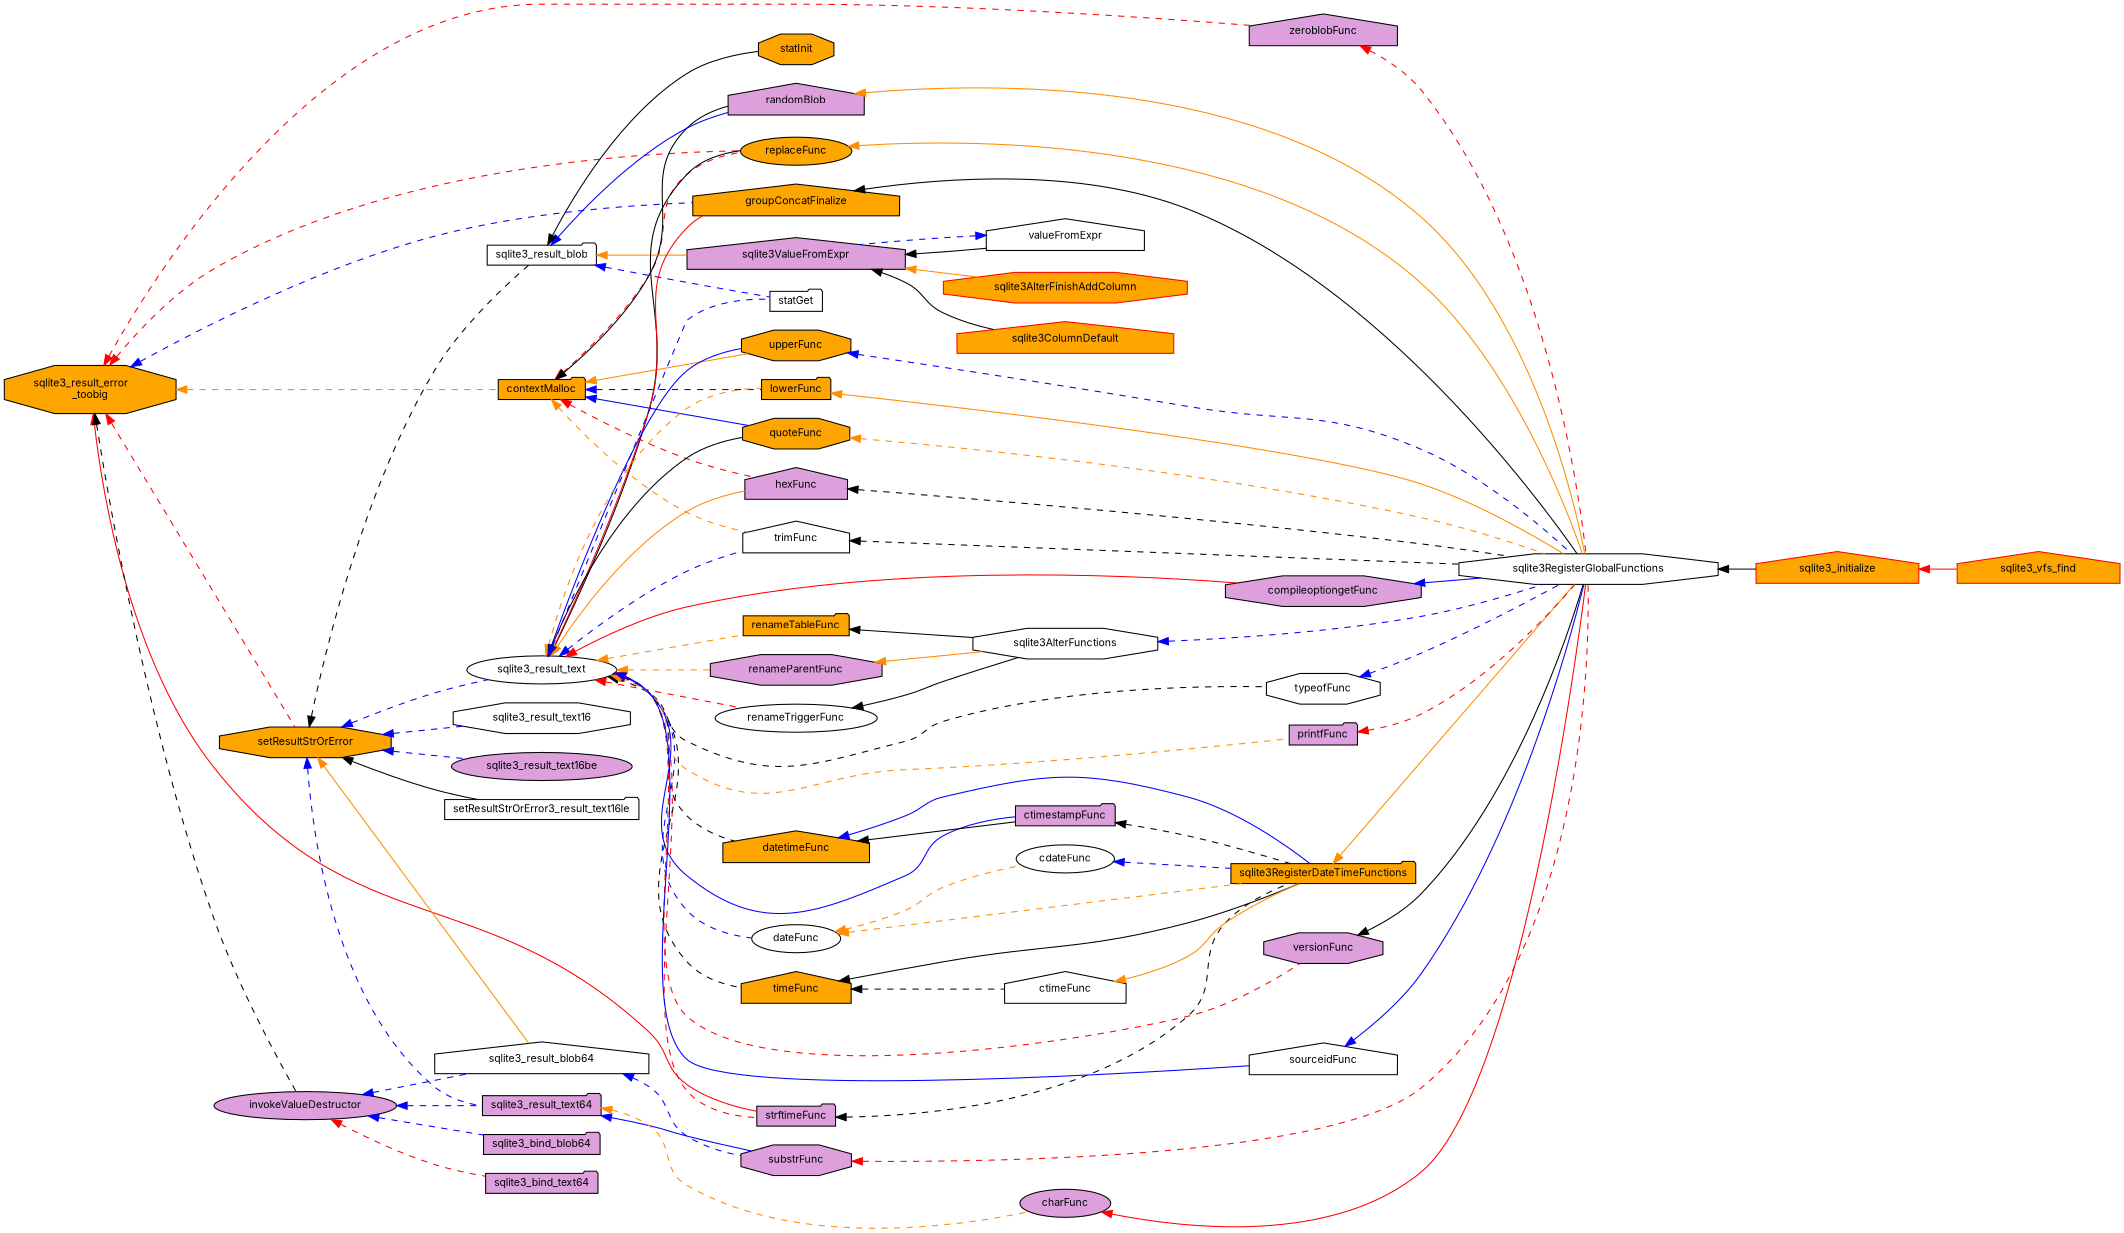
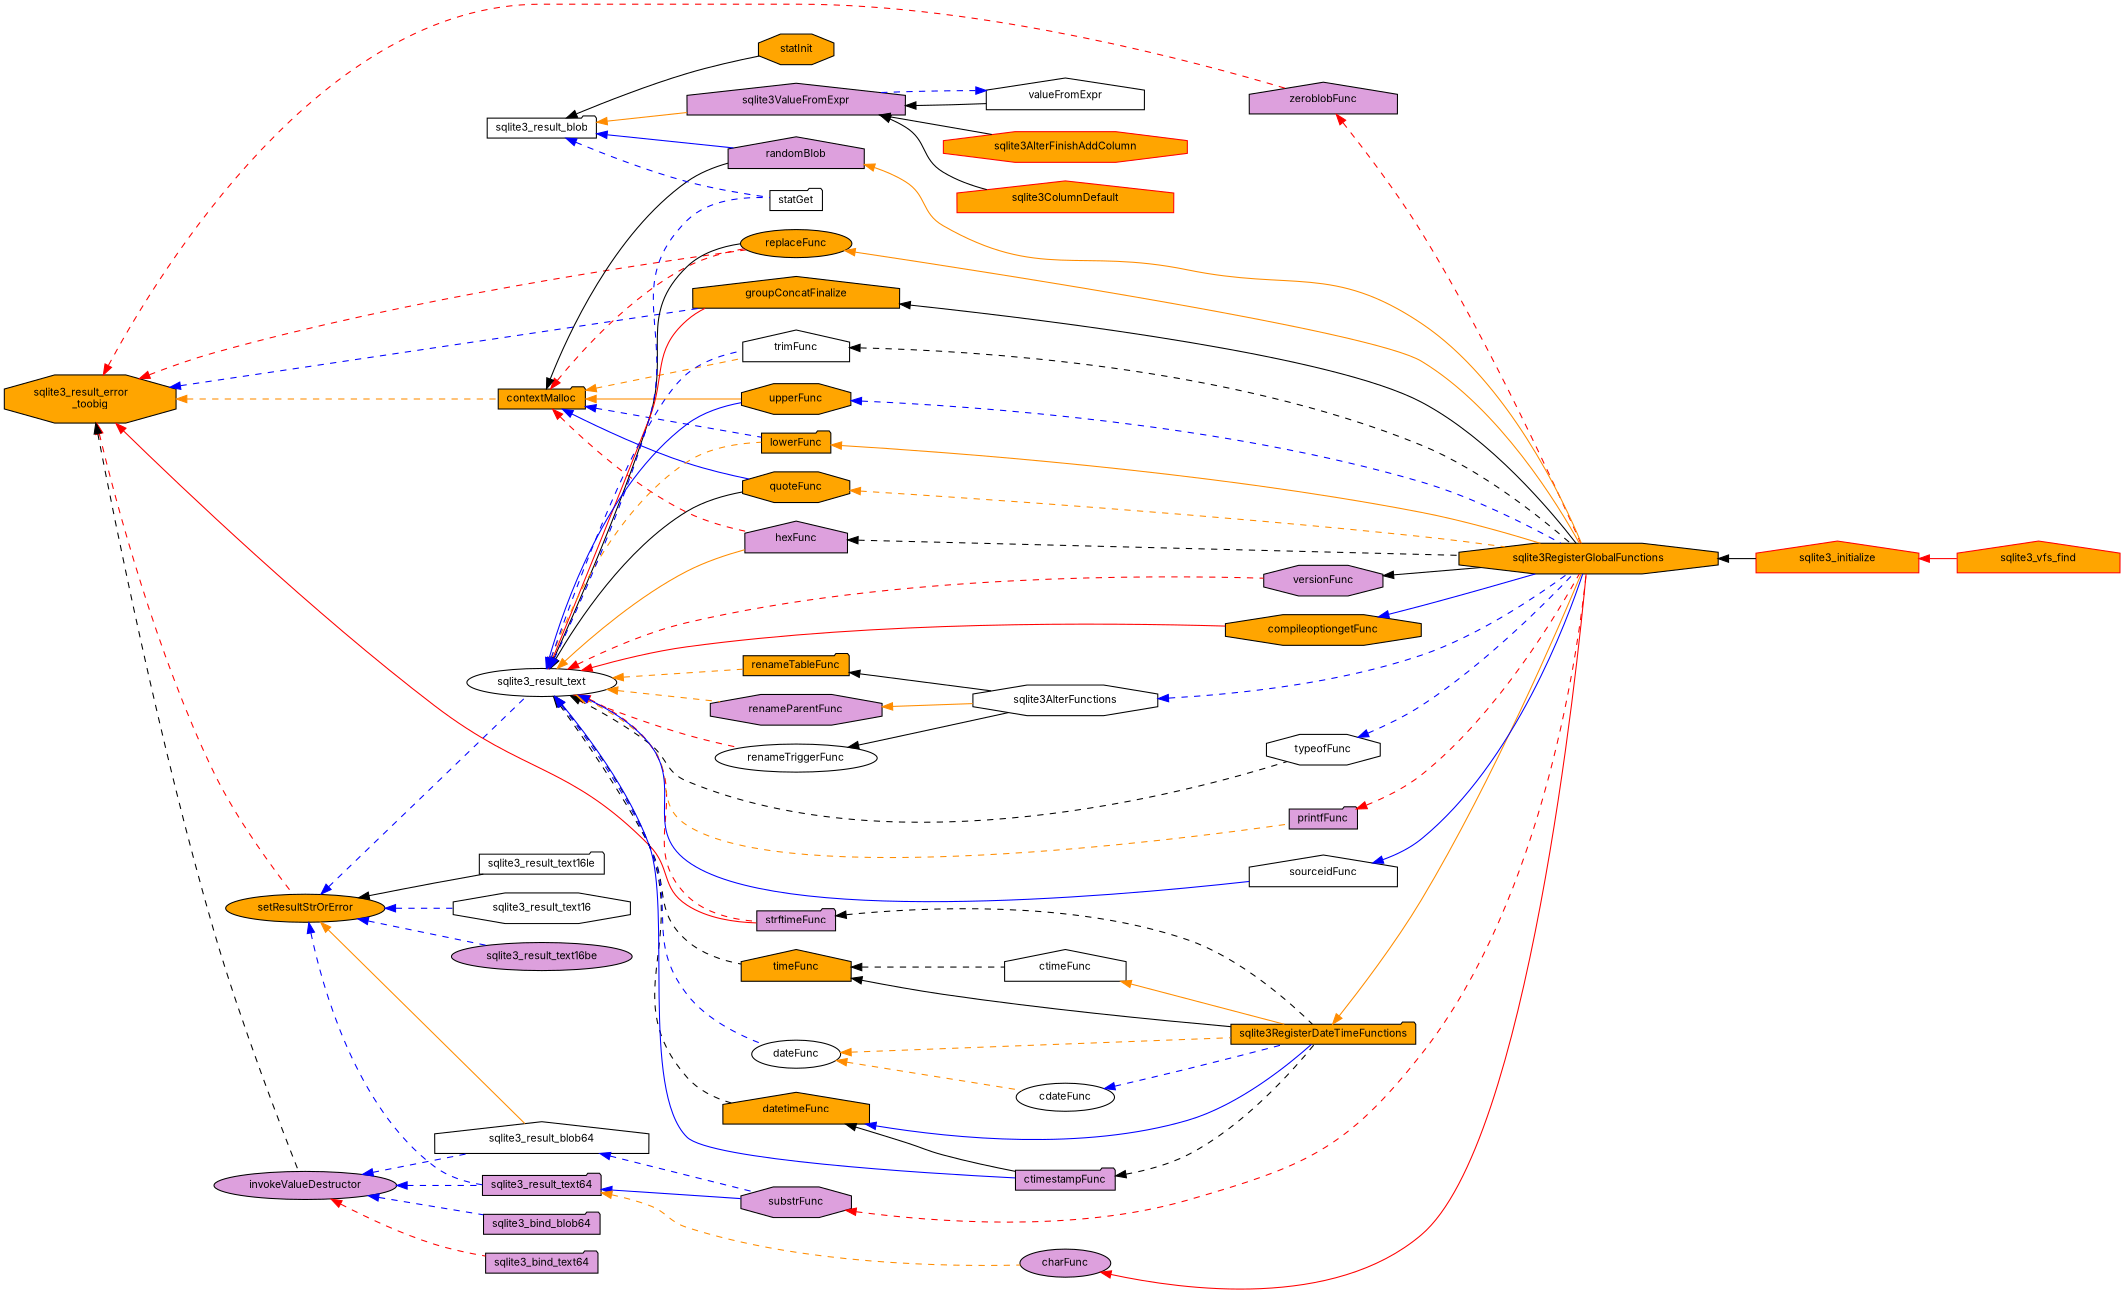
(947, 273) -> (941, 126)
(385, 472) -> none
(1589, 569) -> (1589, 559)
(1323, 591) -> (1323, 630)
(305, 742) -> (305, 908)
(542, 809) -> (542, 864)
